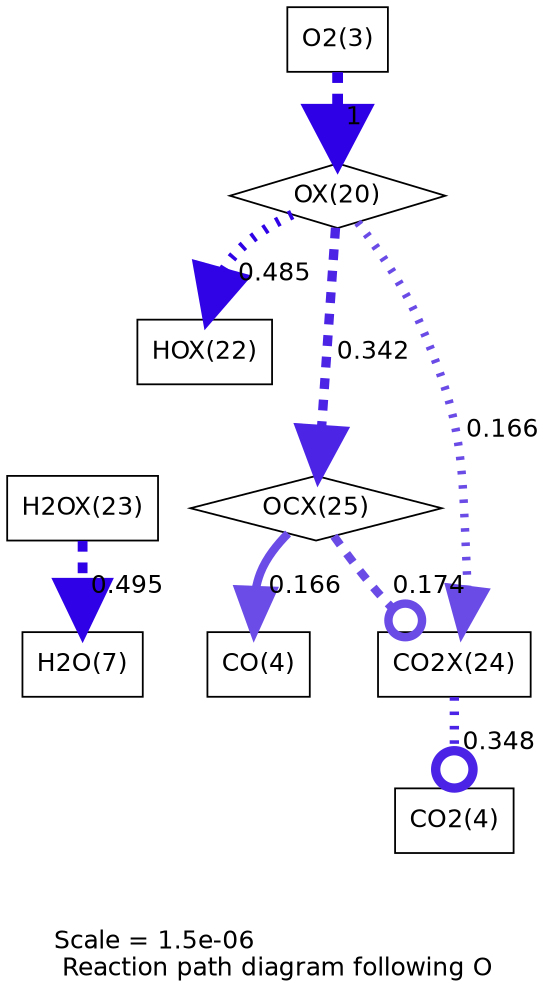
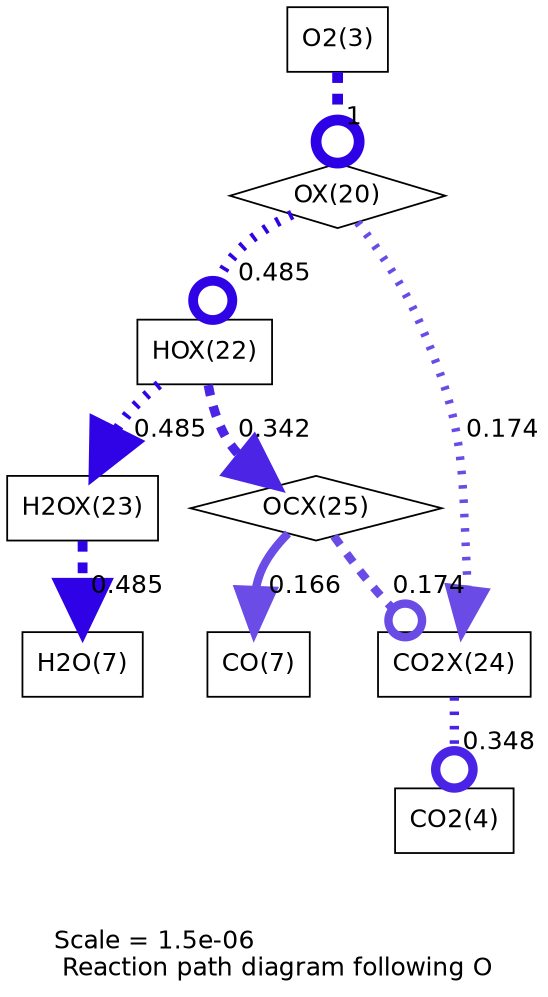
(338, 90) -> (338, 90)
(249, 241) -> (249, 241)
(328, 328) -> (219, 423)
none -> (135, 406)
(499, 430) -> (499, 430)
(124, 586) -> (124, 586)
(259, 664) -> (259, 664)
